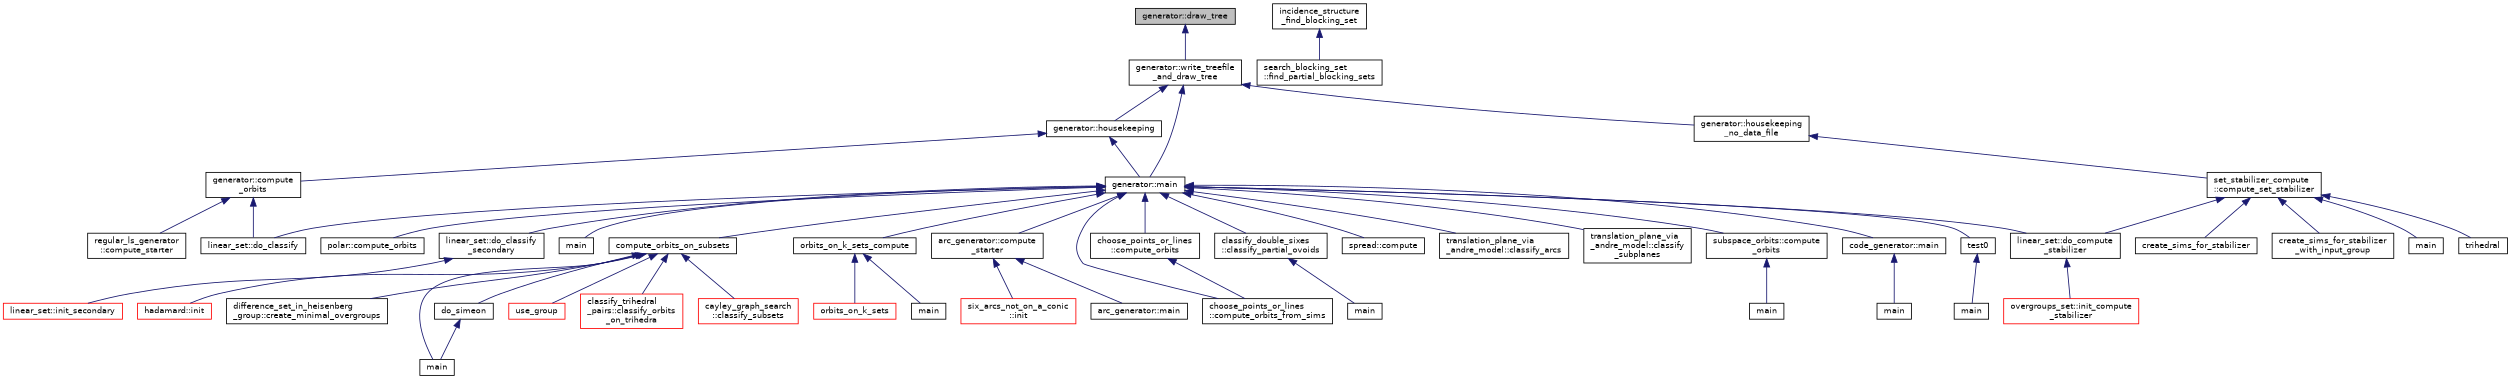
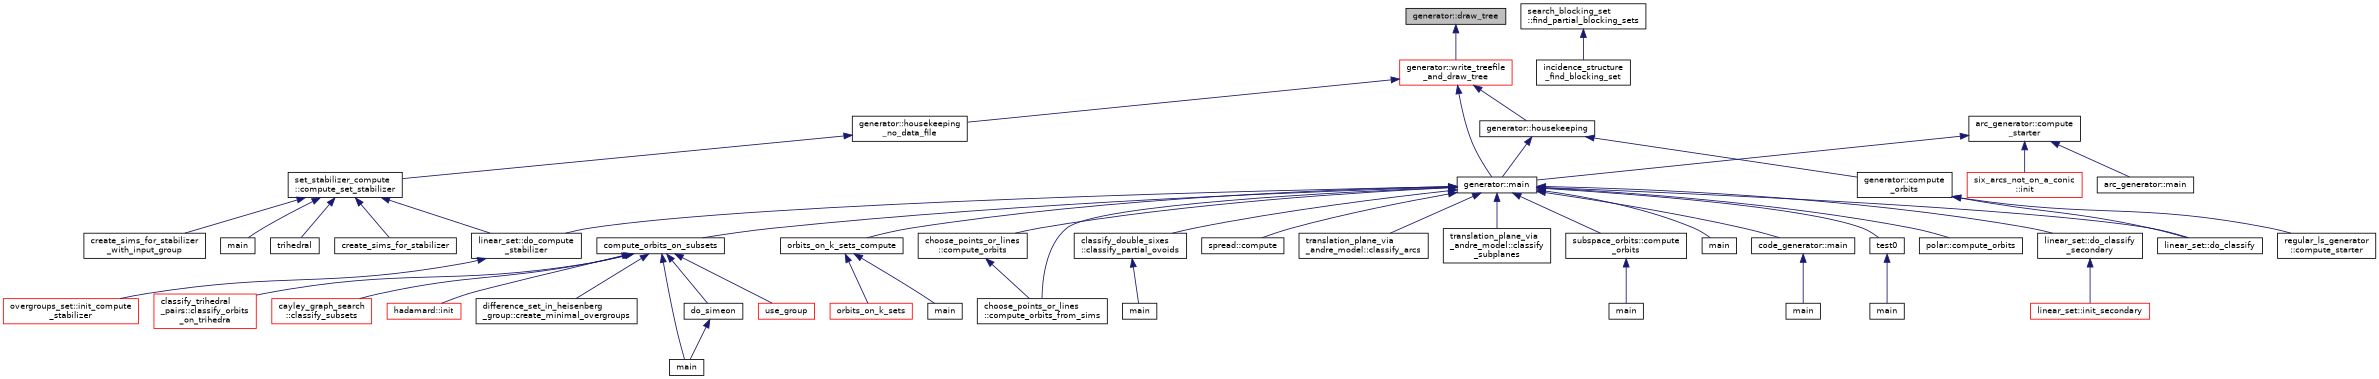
(1320, 49) -> (1583, 49)
(1185, 73) -> (1456, 73)
(1068, 215) -> (1759, 157)
